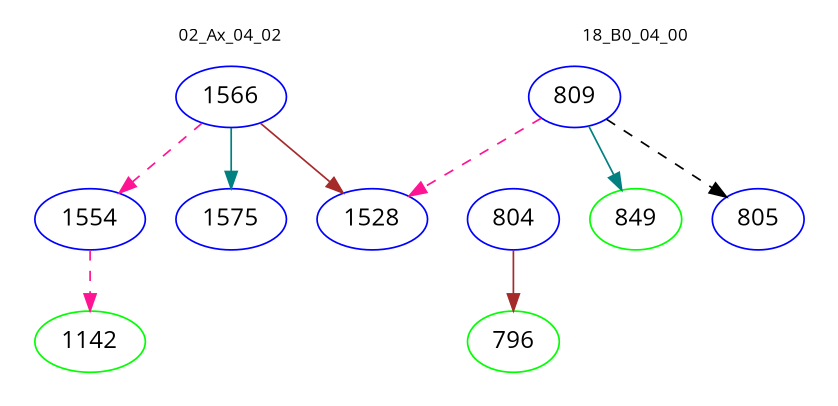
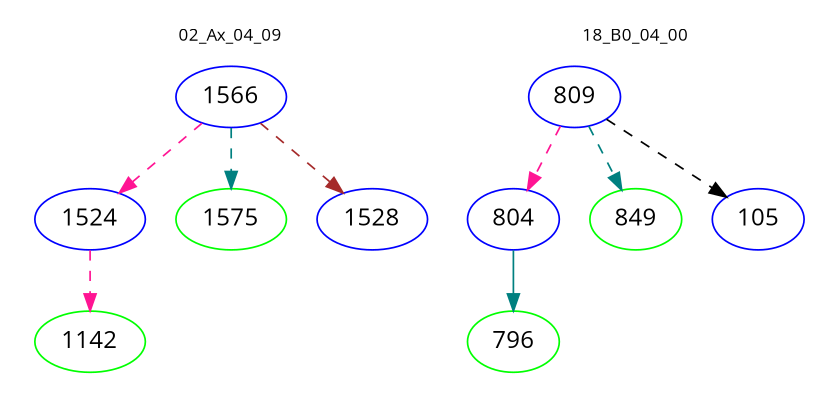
(230, 37) -> (230, 37)
(231, 150) -> (231, 150)
(601, 150) -> (601, 150)
(295, 153) -> (295, 153)
(483, 153) -> (548, 150)
(90, 219) -> (90, 219)
(231, 219) -> (231, 219)
(758, 219) -> (758, 219)
(513, 272) -> (513, 272)
